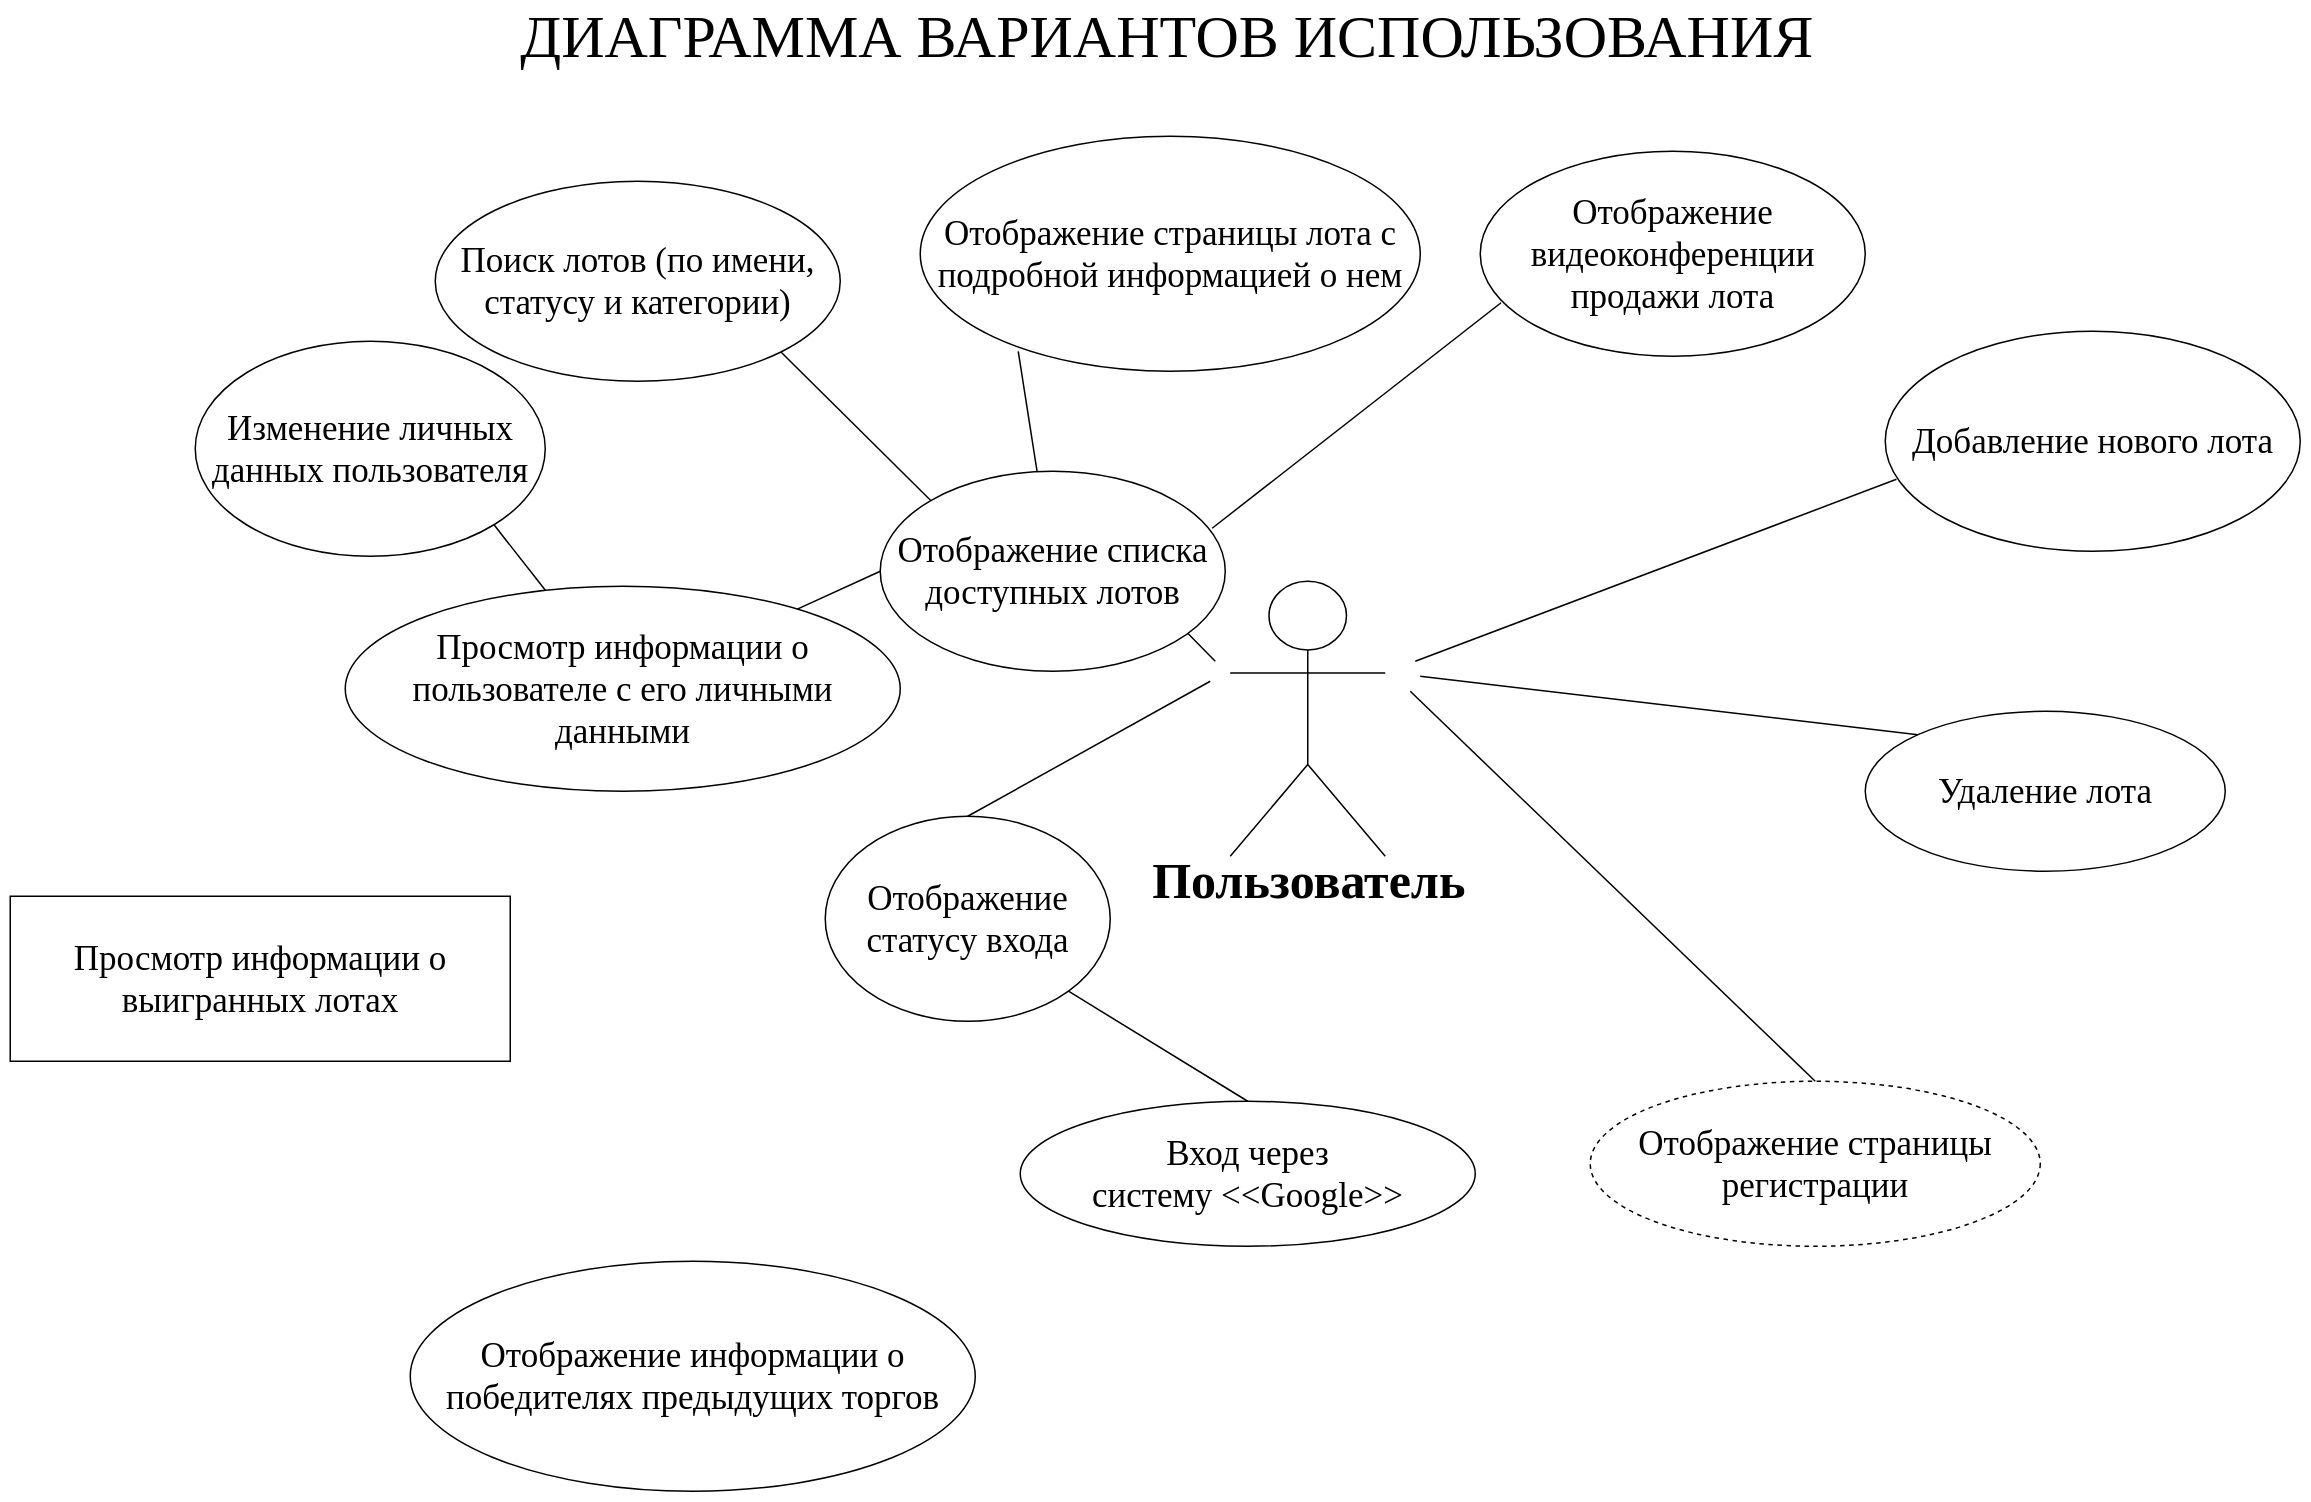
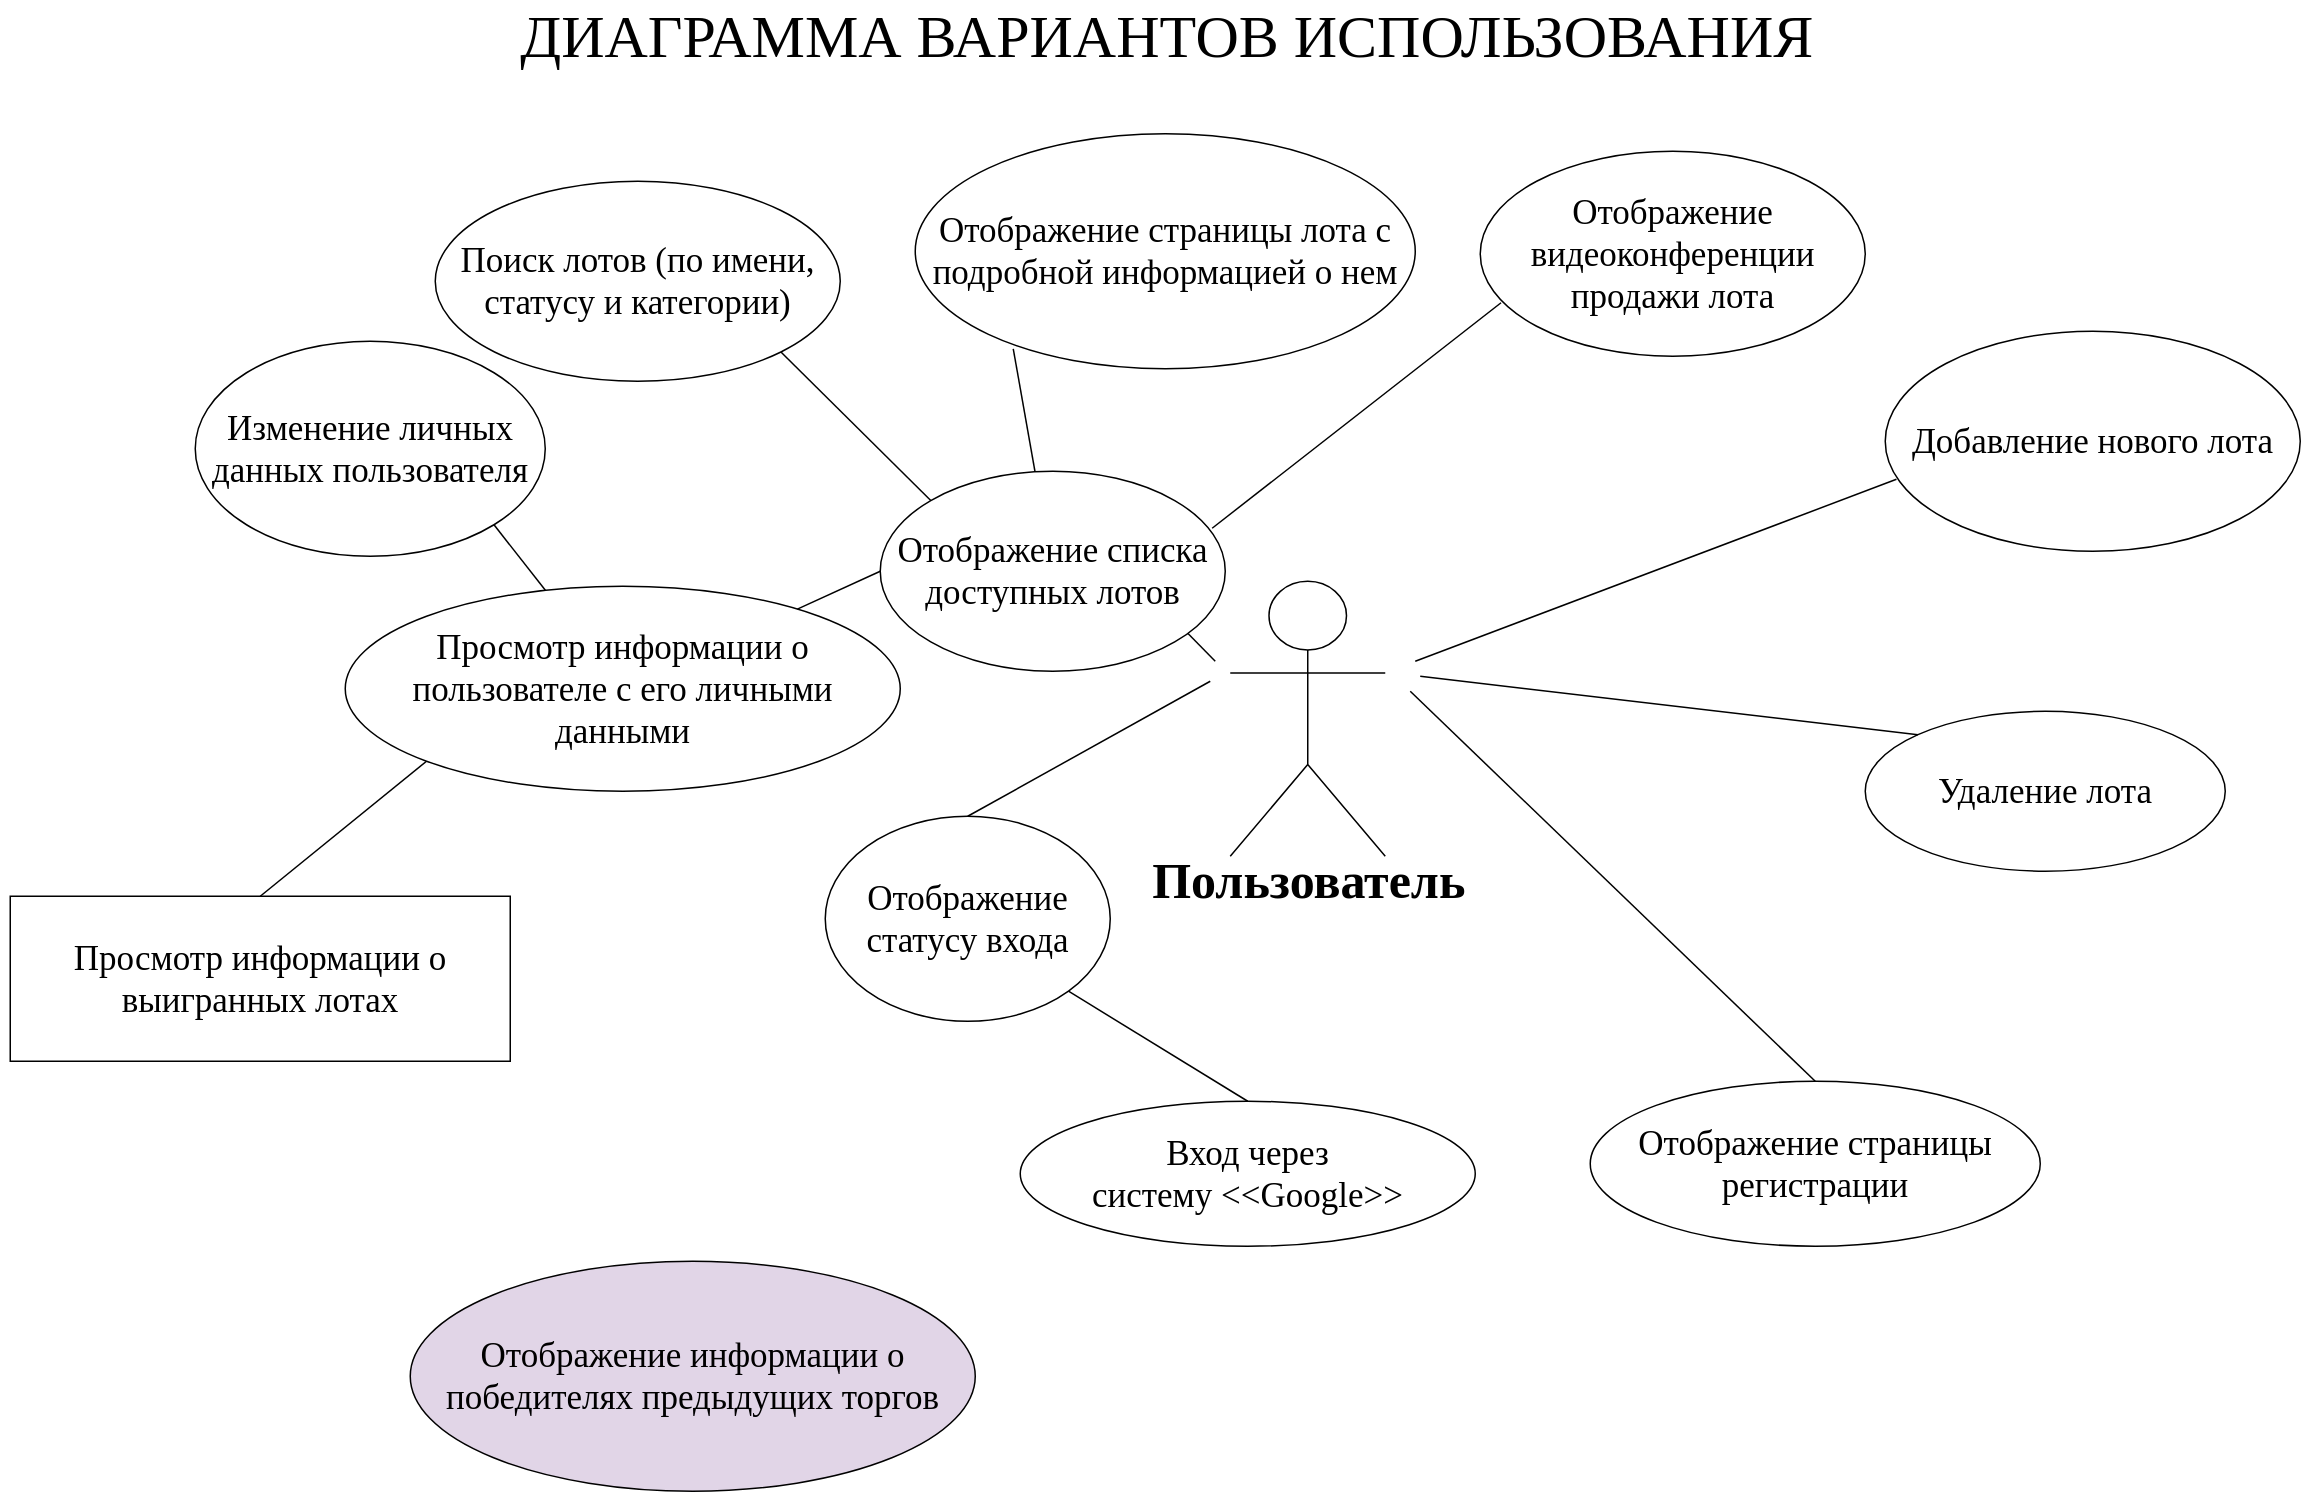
(1170, 254) -> (1165, 251)
none -> (343, 829)
(1815, 1164) -> (1815, 1164)
(693, 1376) -> (693, 1376)
